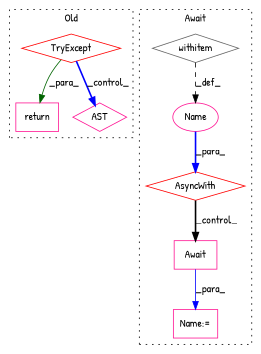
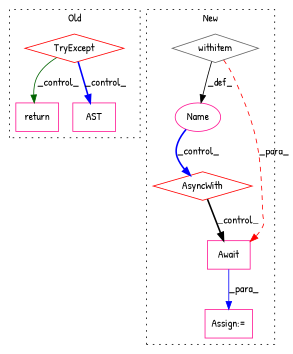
(196, 19) -> (211, 19)
(196, 79) -> (207, 78)
(65, 83) -> (59, 83)
(100, 117) -> (94, 117)
none -> (257, 146)
(211, 152) -> (199, 152)
(196, 324) -> (229, 324)
